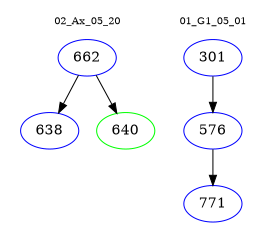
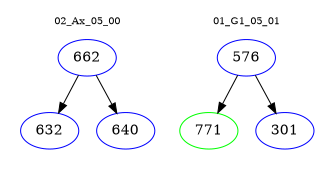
(88, 22) -> (88, 22)
(213, 89) -> (263, 90)
(50, 131) -> (50, 131)
(126, 131) -> (126, 131)
(213, 204) -> (209, 131)
